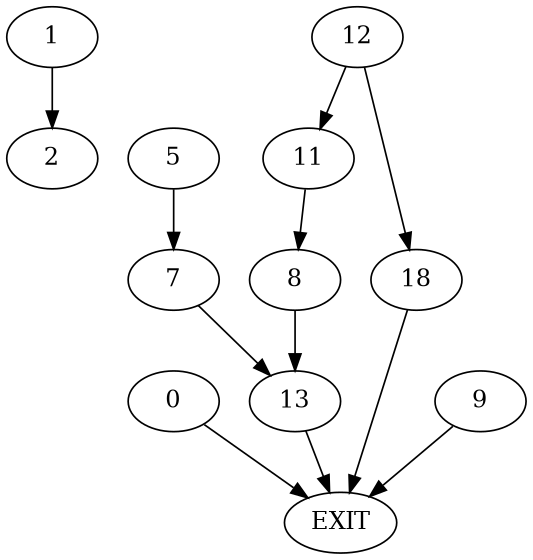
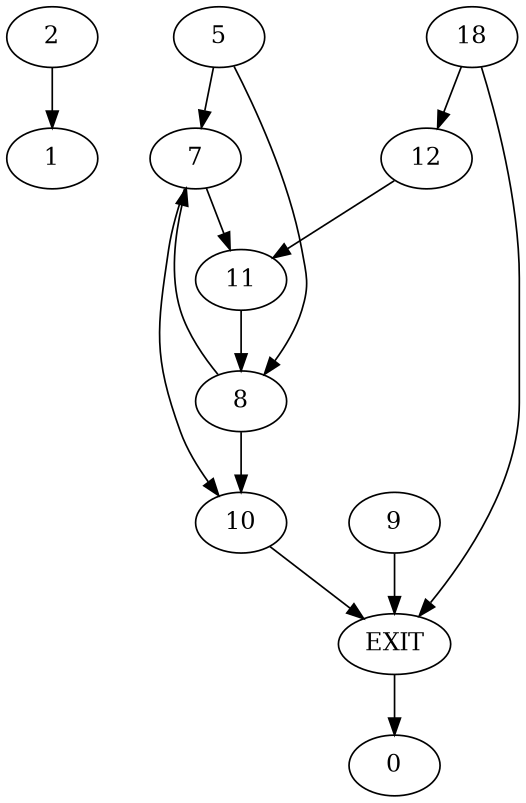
(52, 90) -> (52, 90)
(385, 150) -> (453, 90)
none -> (215, 211)
none -> (293, 212)
none -> (177, 295)
(295, 401) -> (241, 523)
(249, 456) -> (395, 697)
